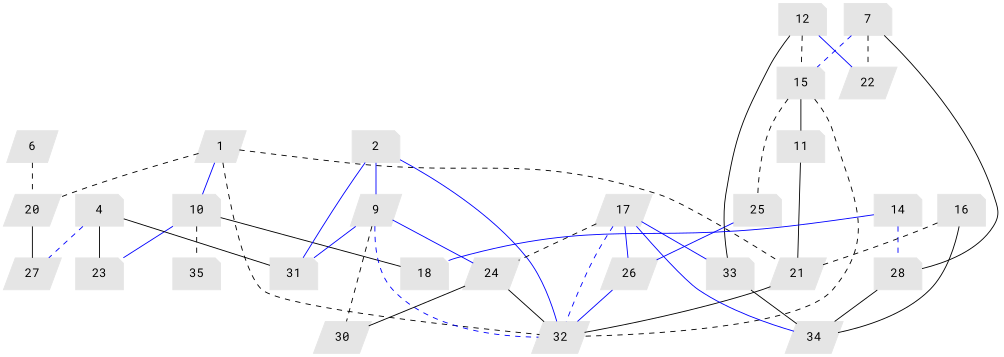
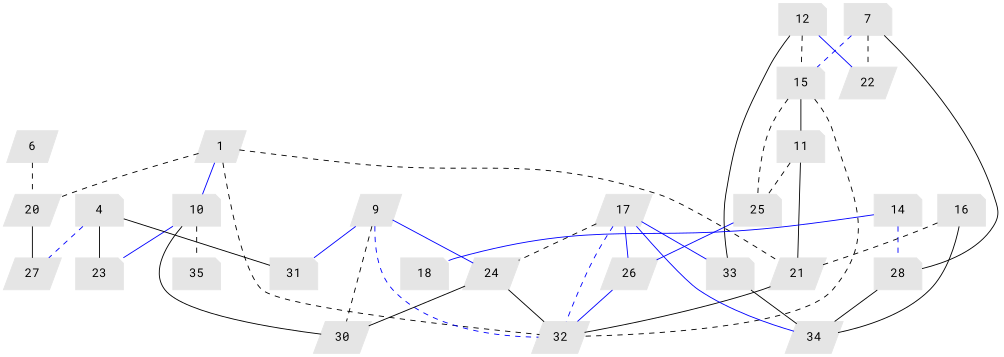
(376, 147) -> none
none -> (779, 179)
(306, 241) -> (206, 311)
